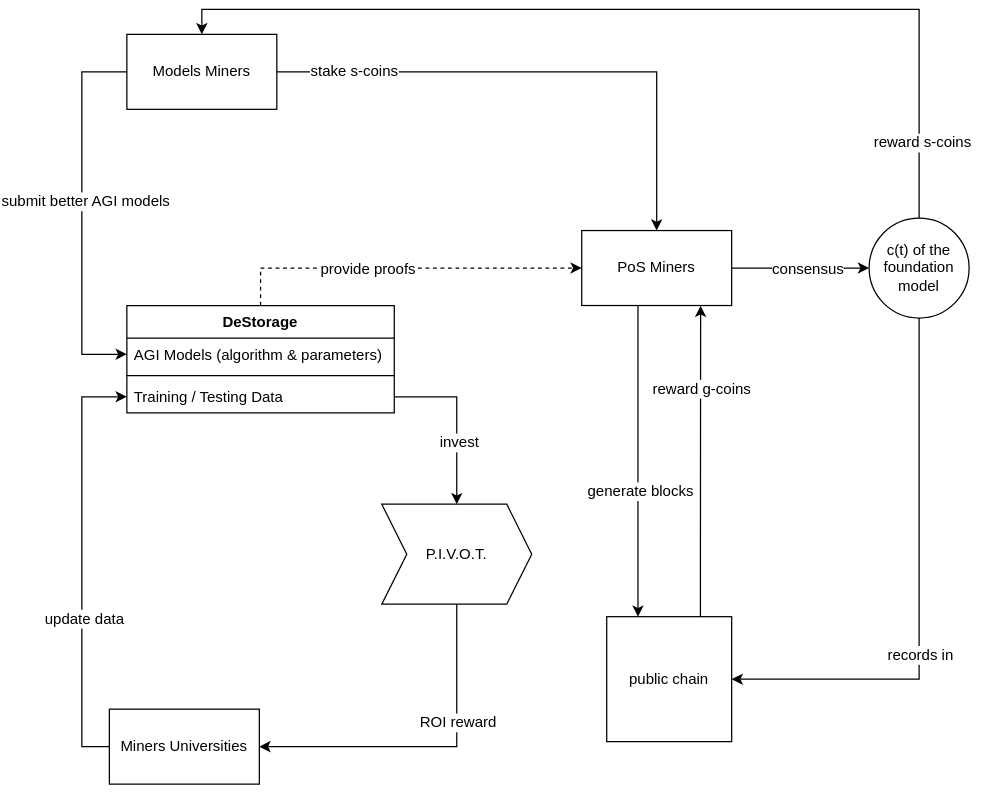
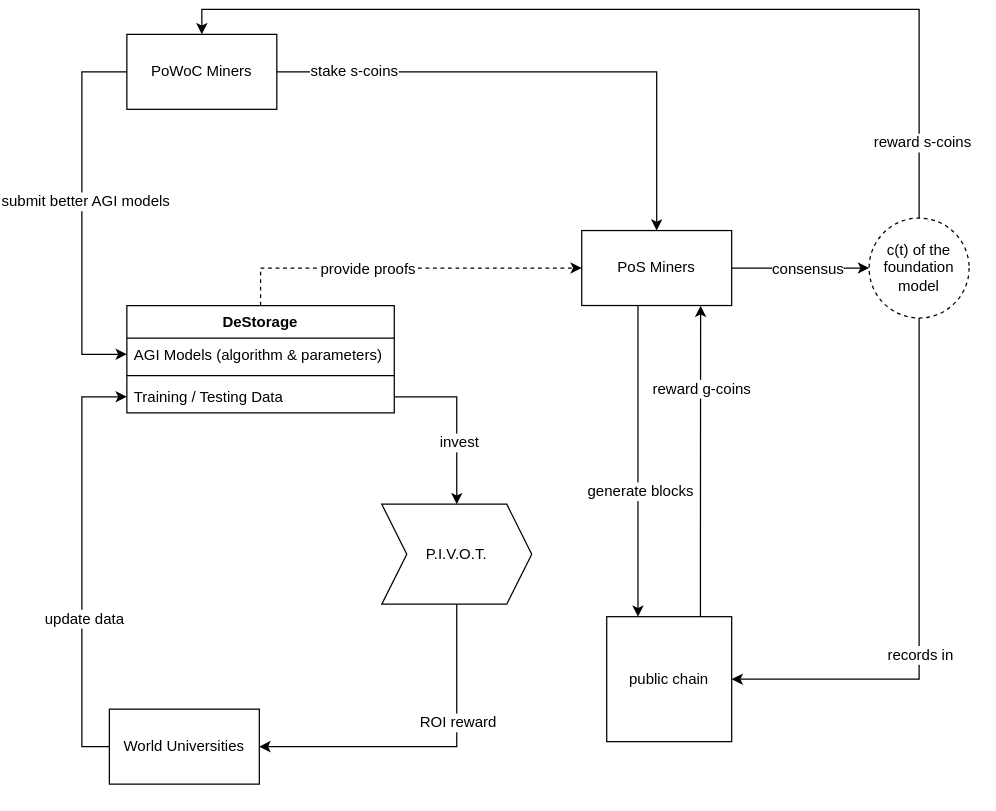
(202, 72) -> (202, 72)
(919, 268) -> (919, 268)
(184, 747) -> (184, 747)
